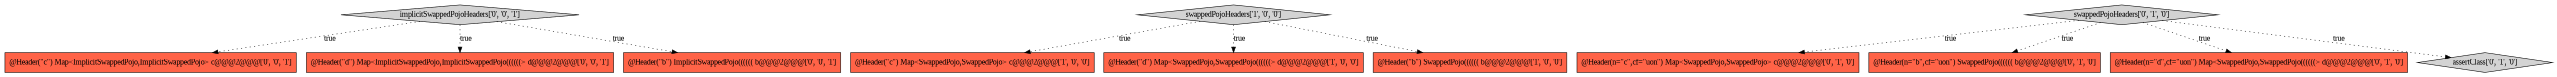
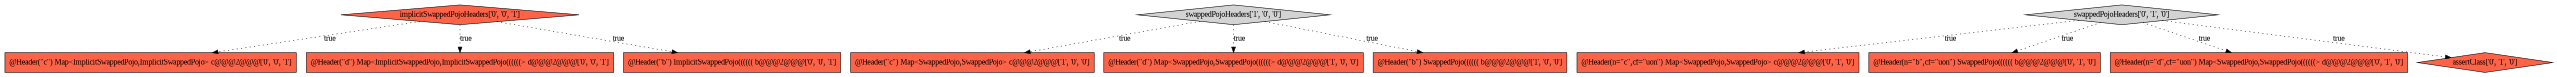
(460, 15) -> (460, 15)
(2485, 63) -> (2485, 63)
